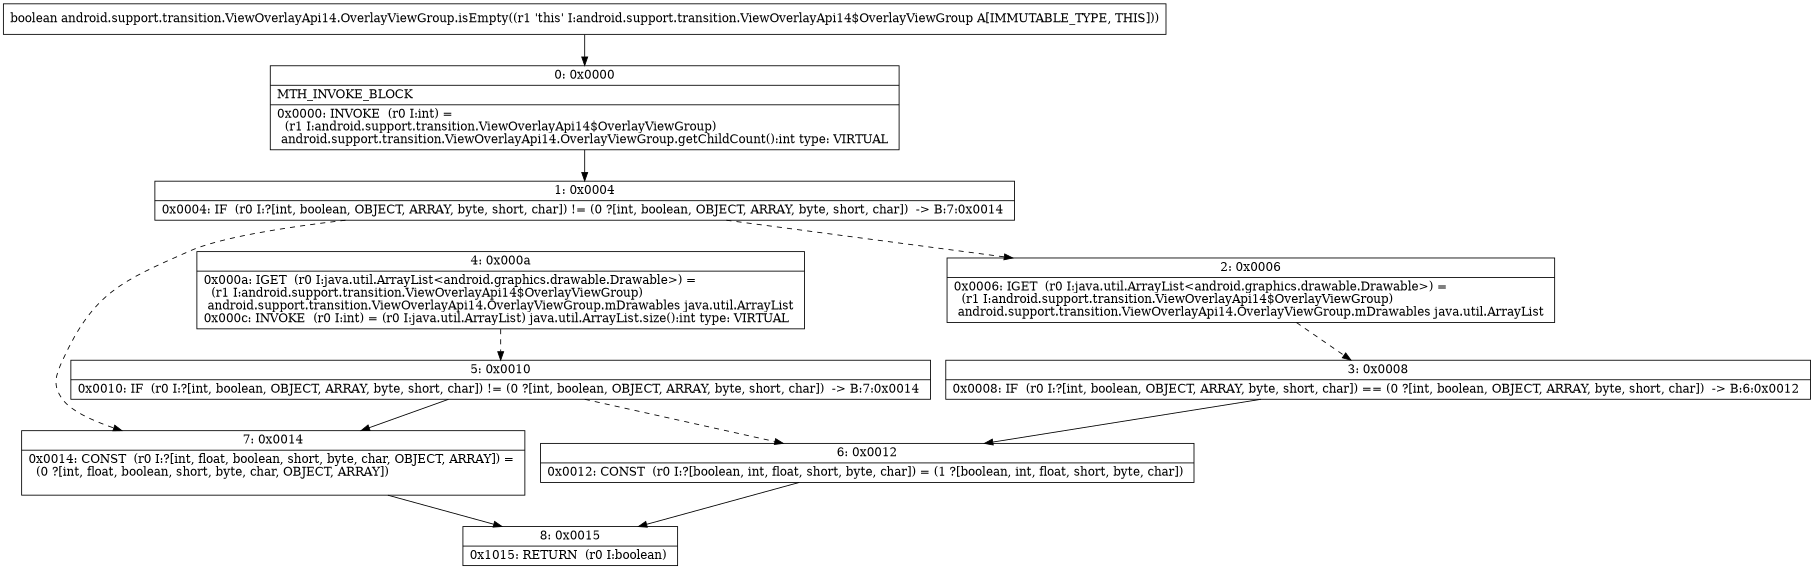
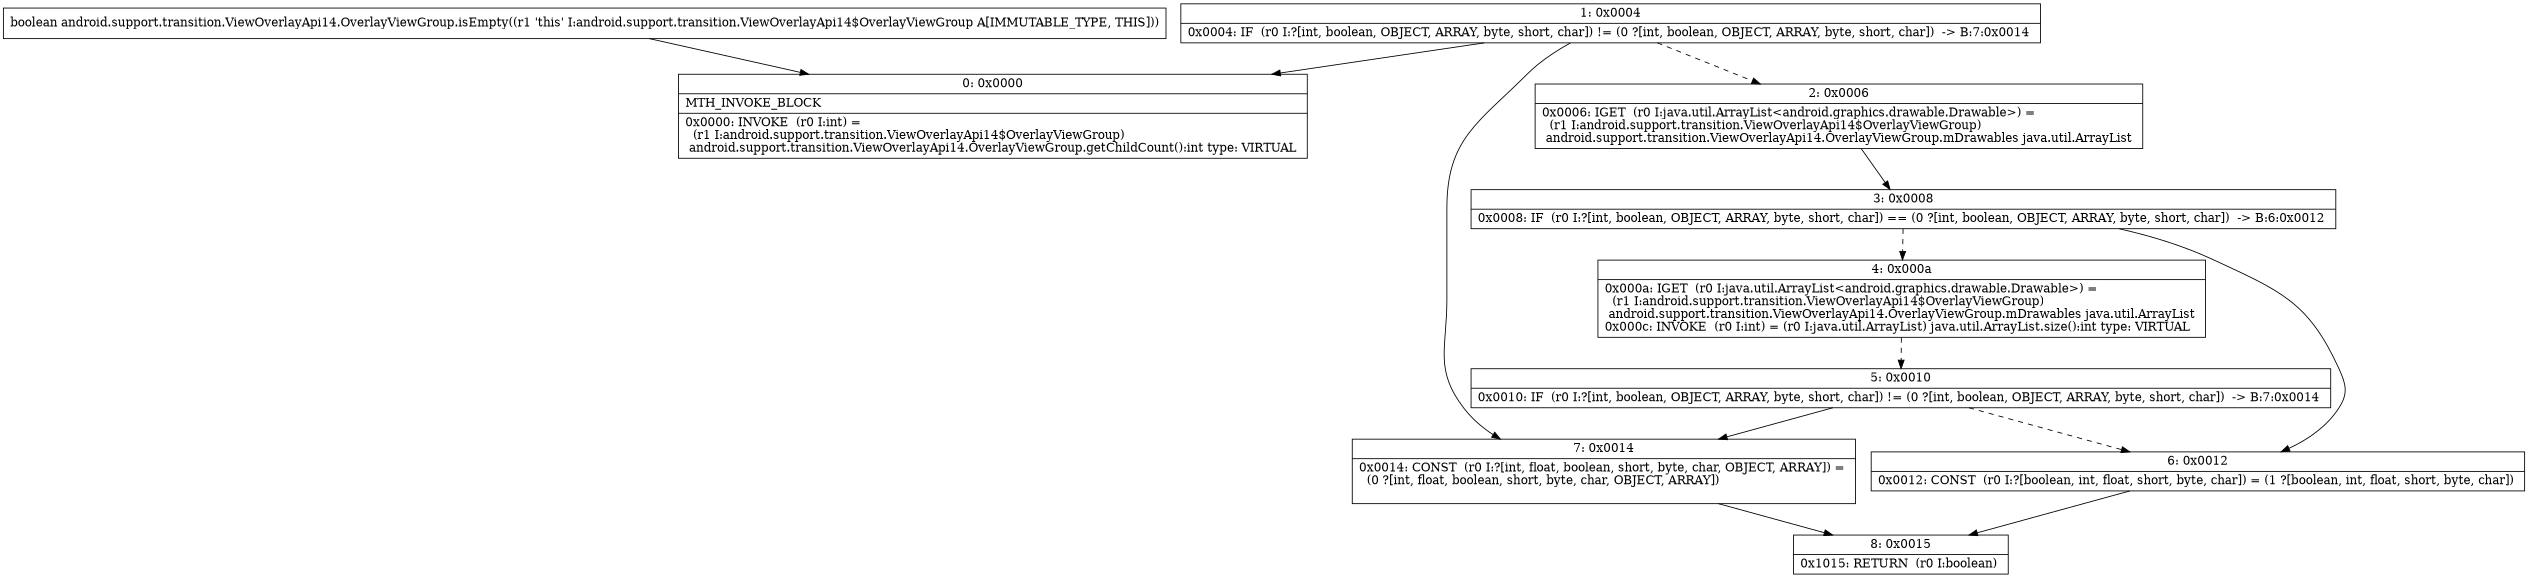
(585, 161) -> (1382, 58)
none -> (1903, 240)
(138, 276) -> (1447, 222)
(1320, 339) -> (1873, 166)
